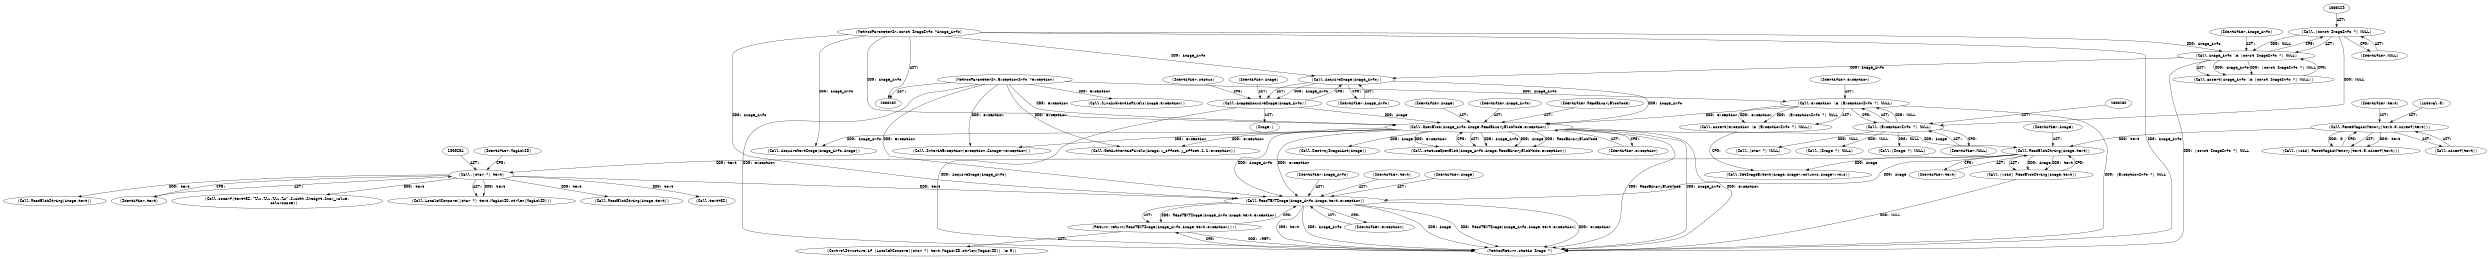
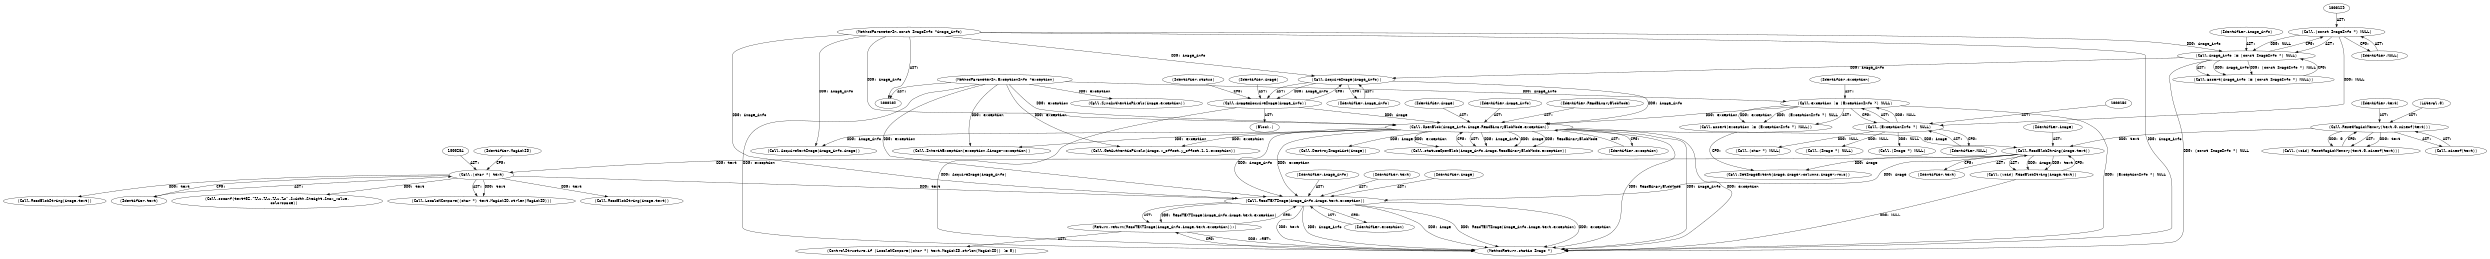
(1265, 127) -> (1265, 127)
(712, 201) -> none
